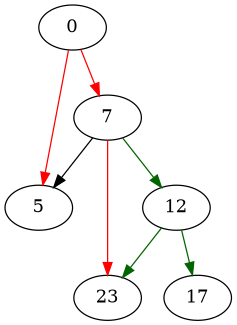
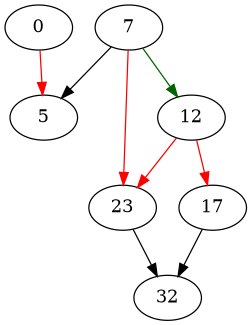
(88, 67) -> none
(186, 246) -> (201, 156)
(146, 248) -> (161, 158)
none -> (168, 298)
